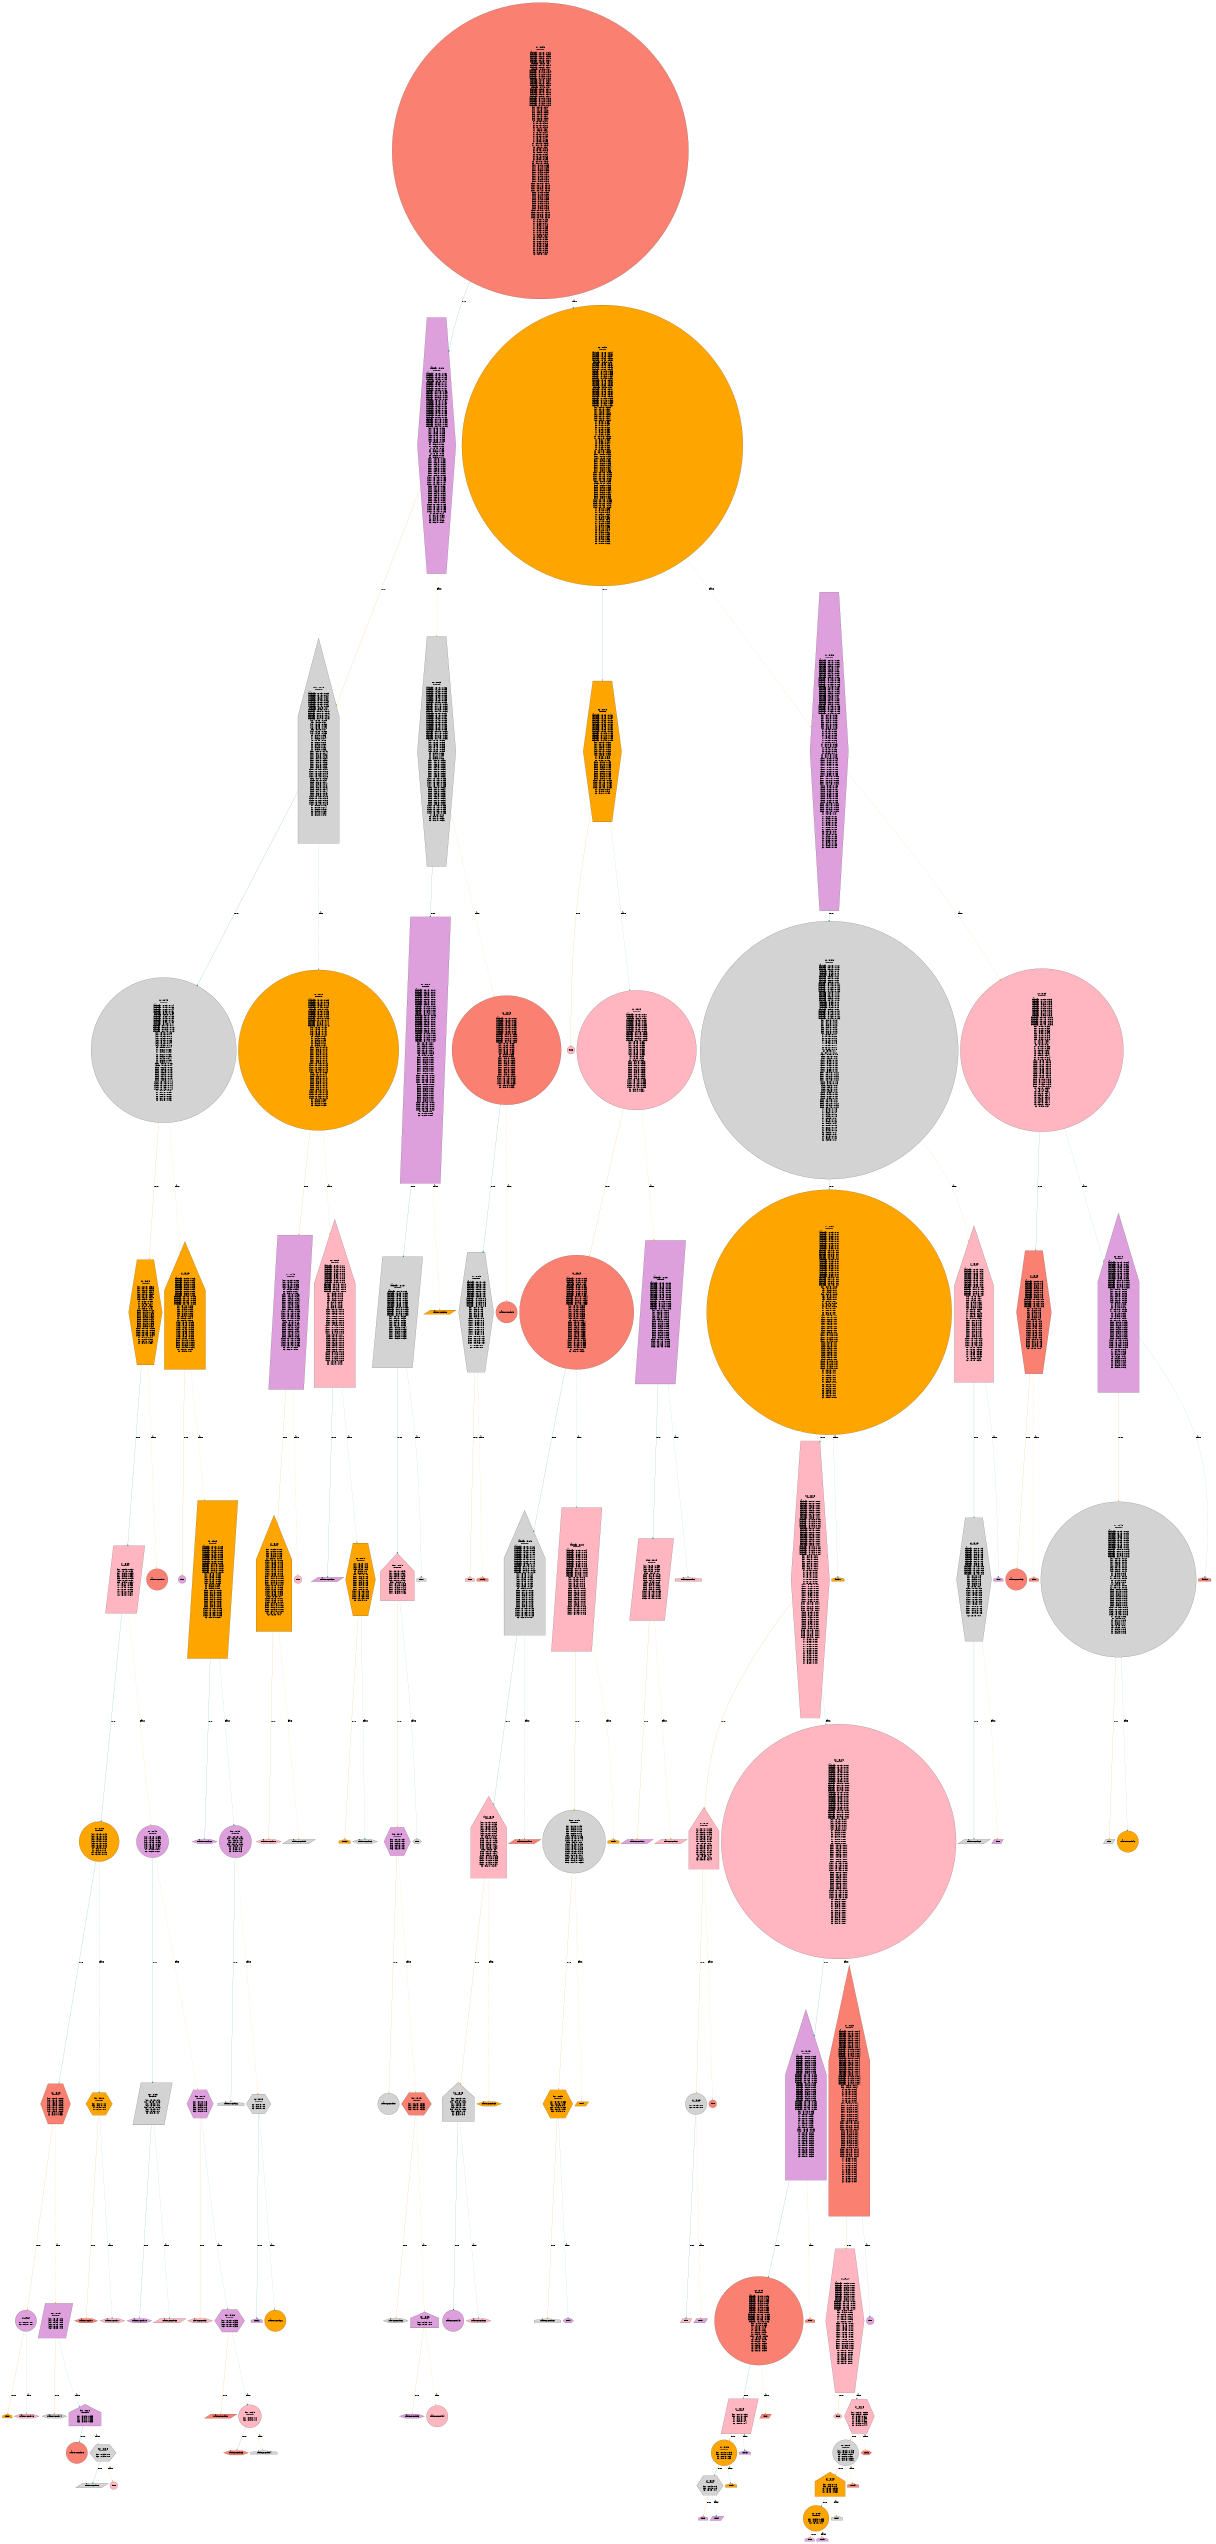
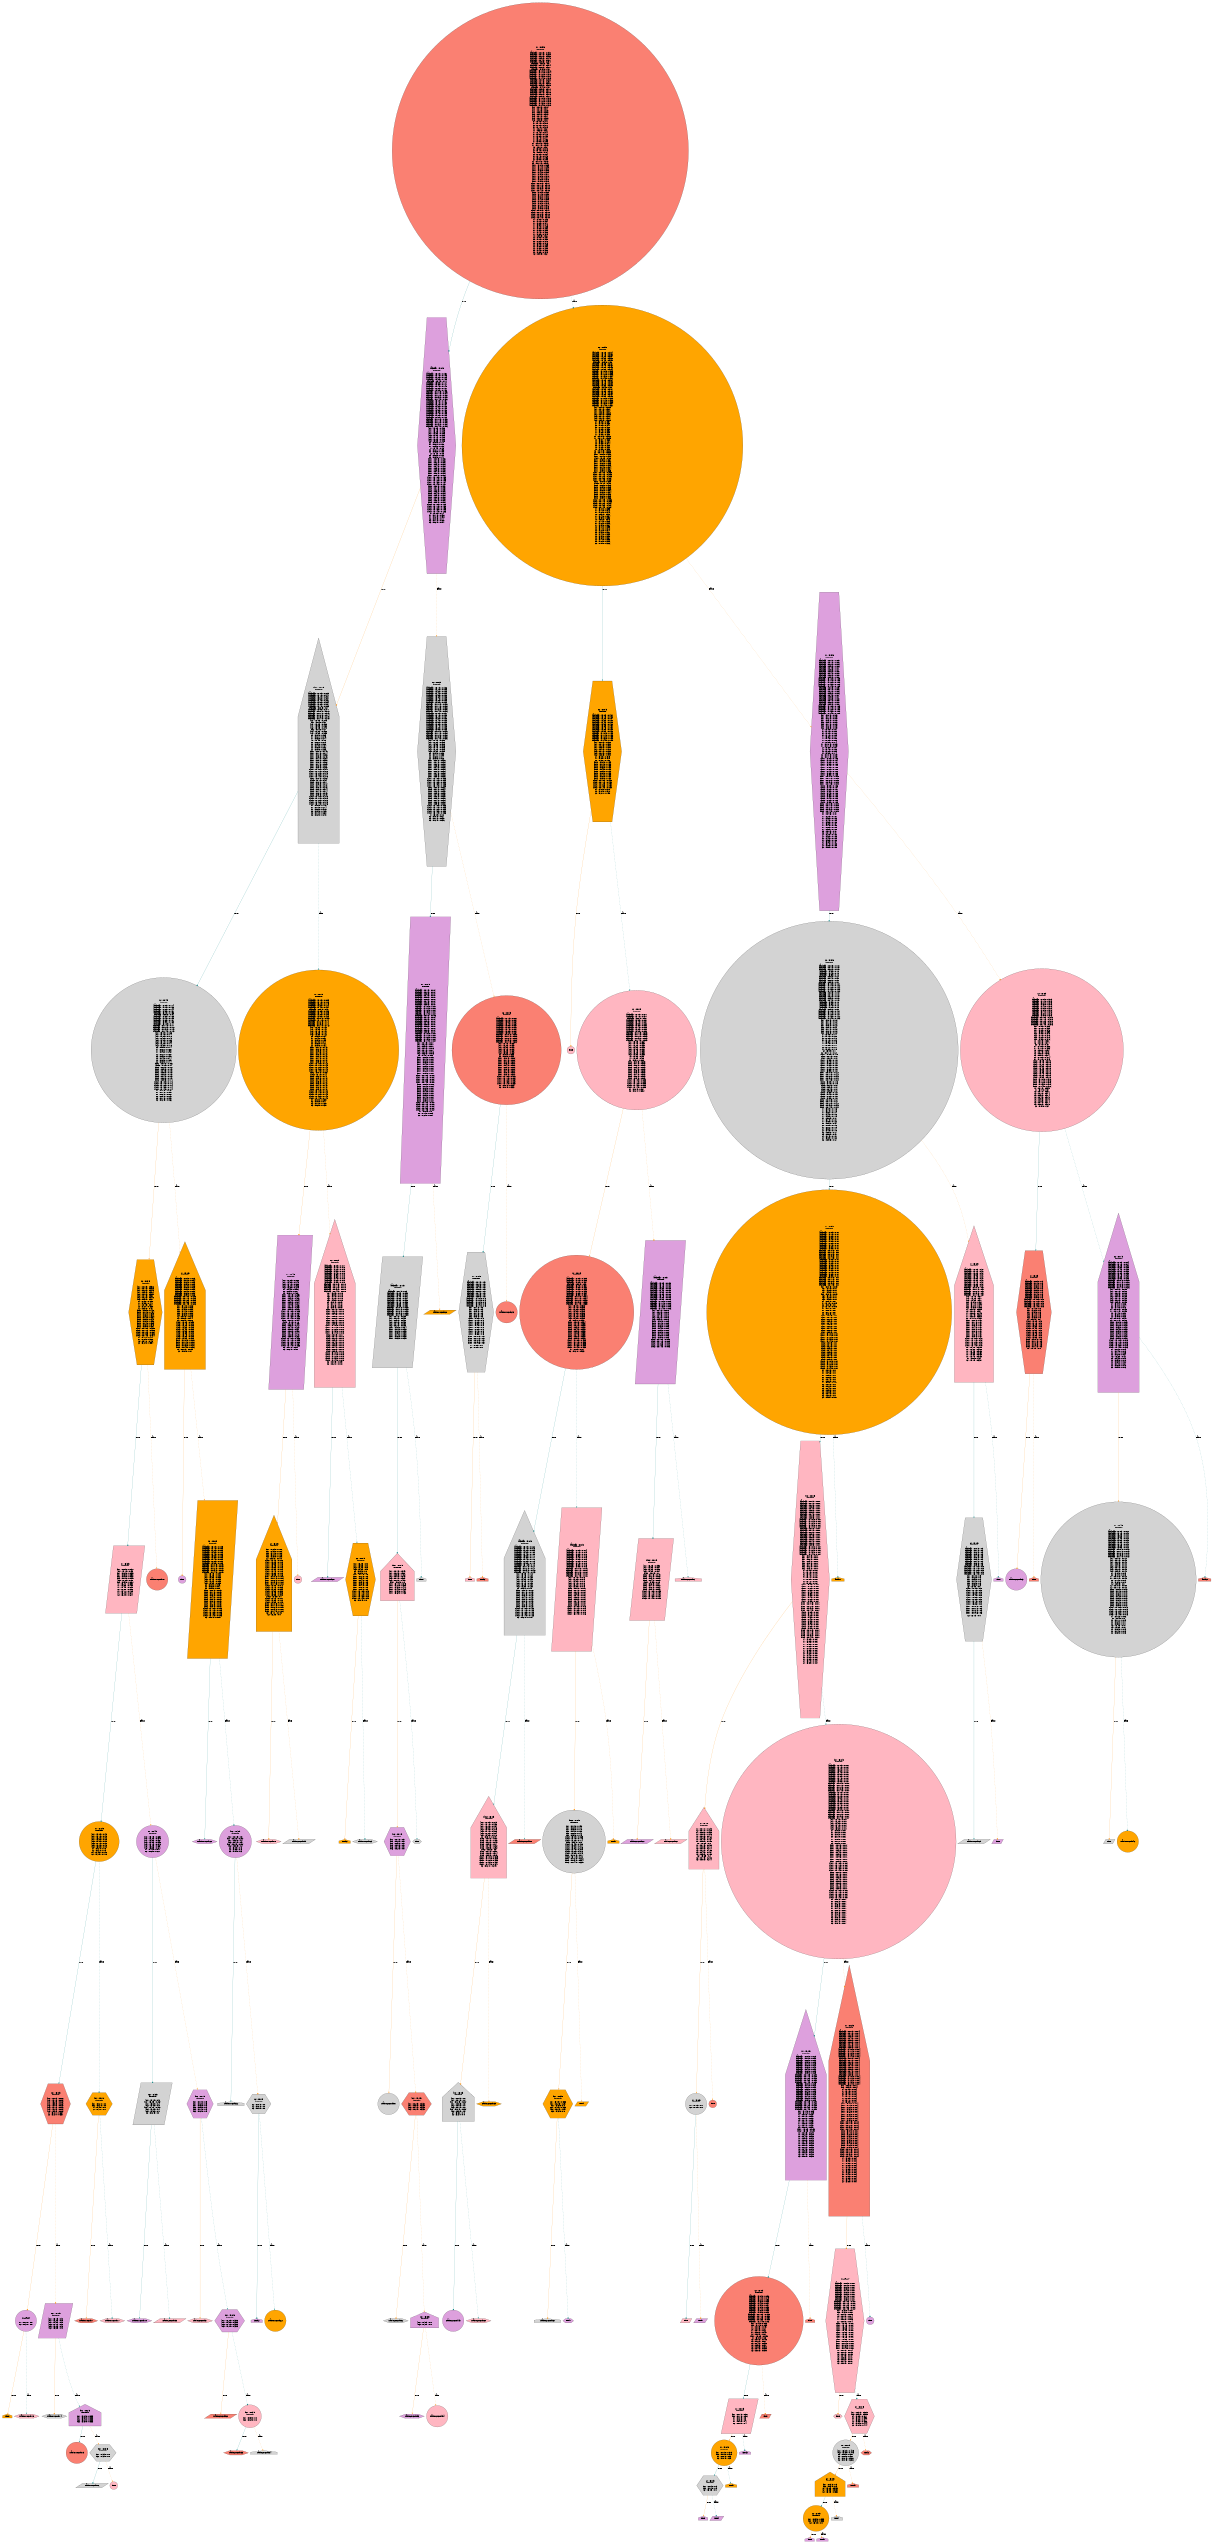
(1016, 1579) -> (1016, 1579)
